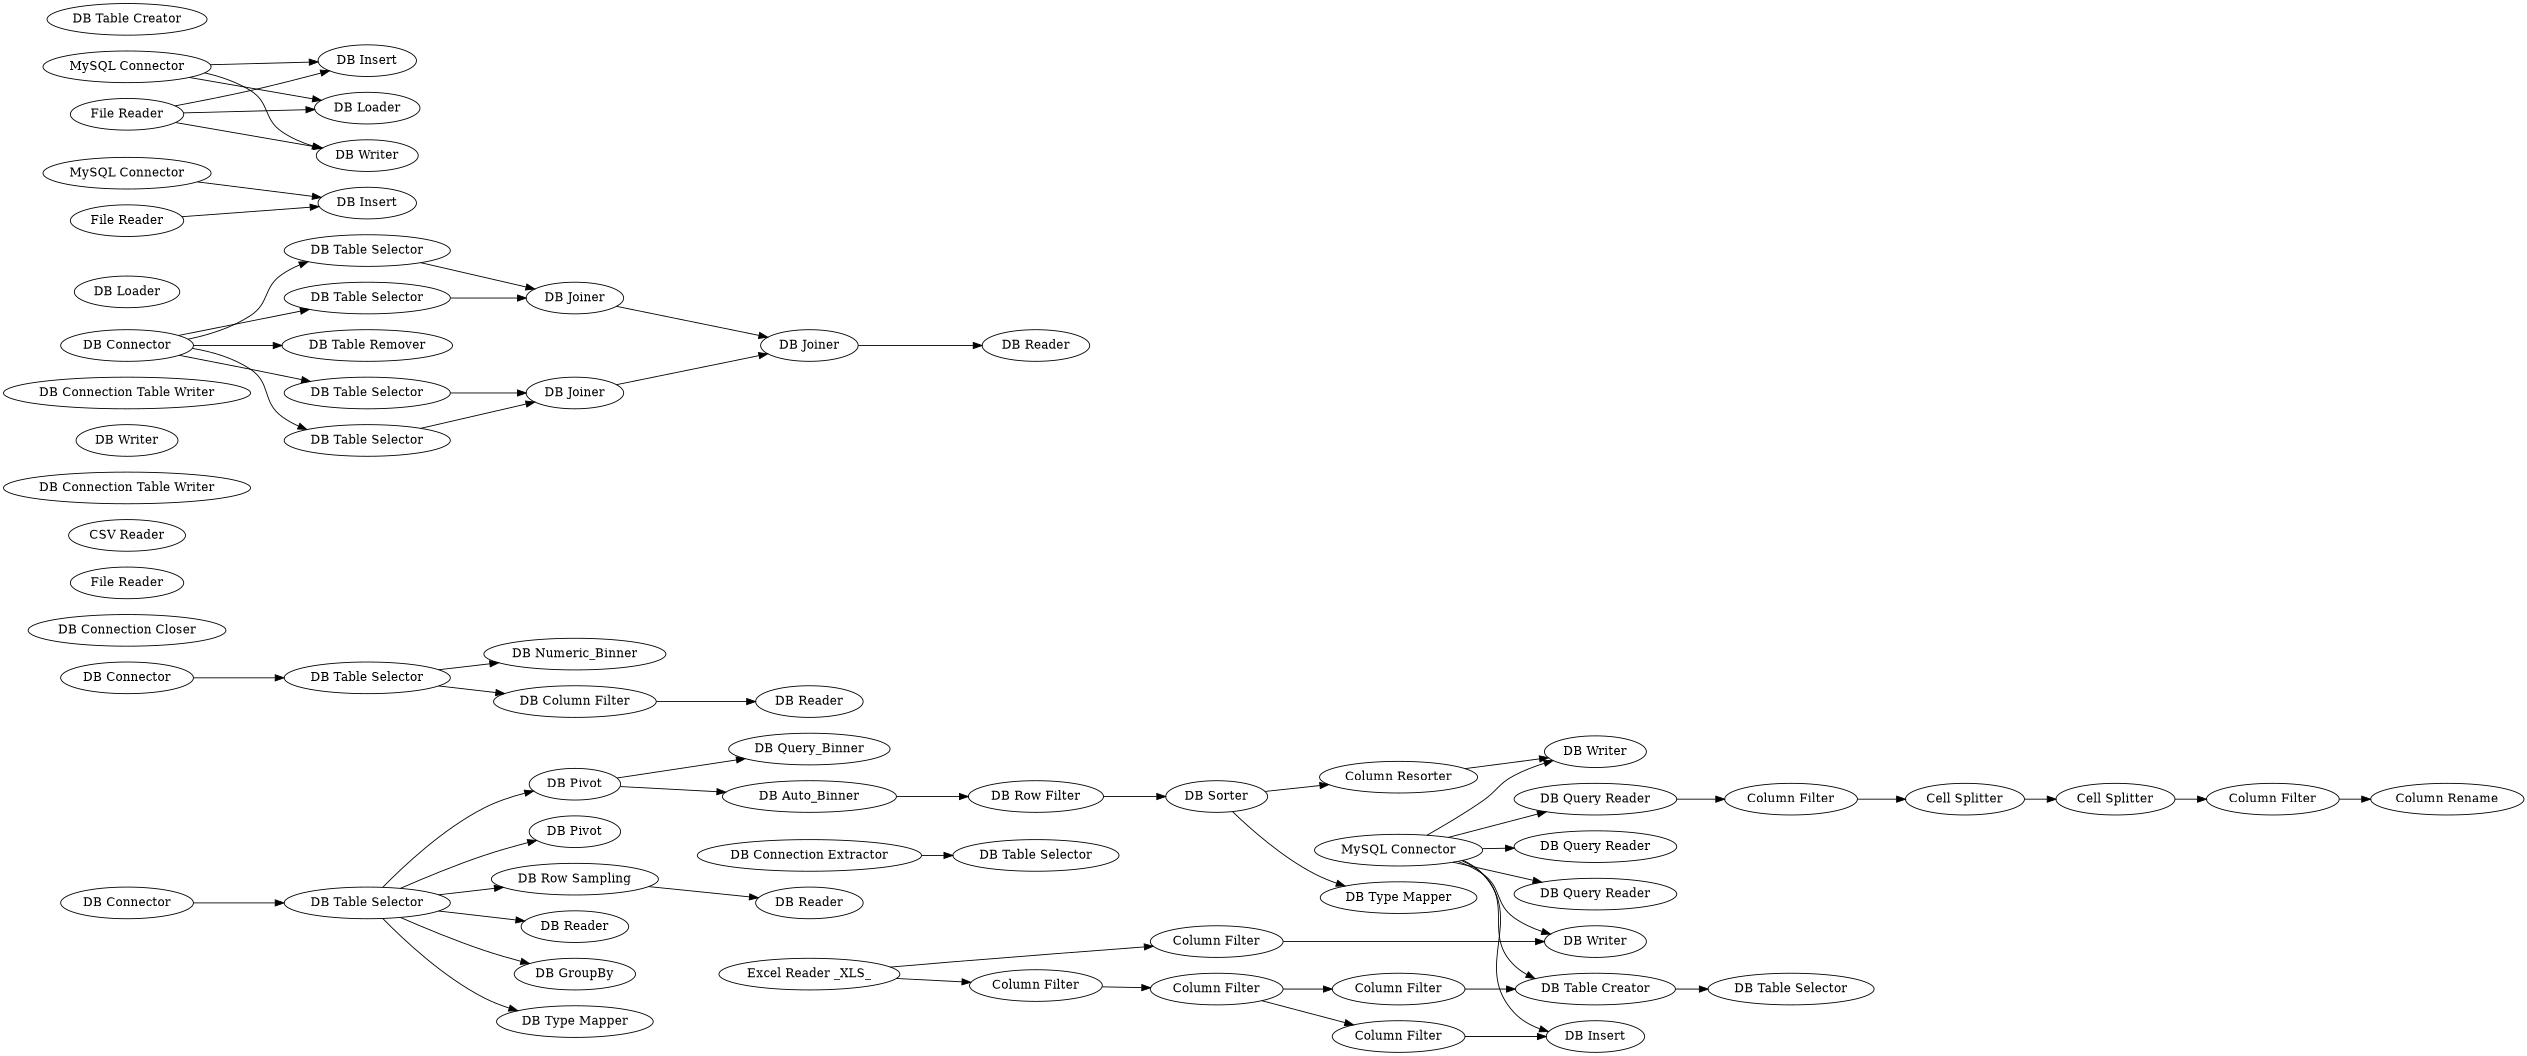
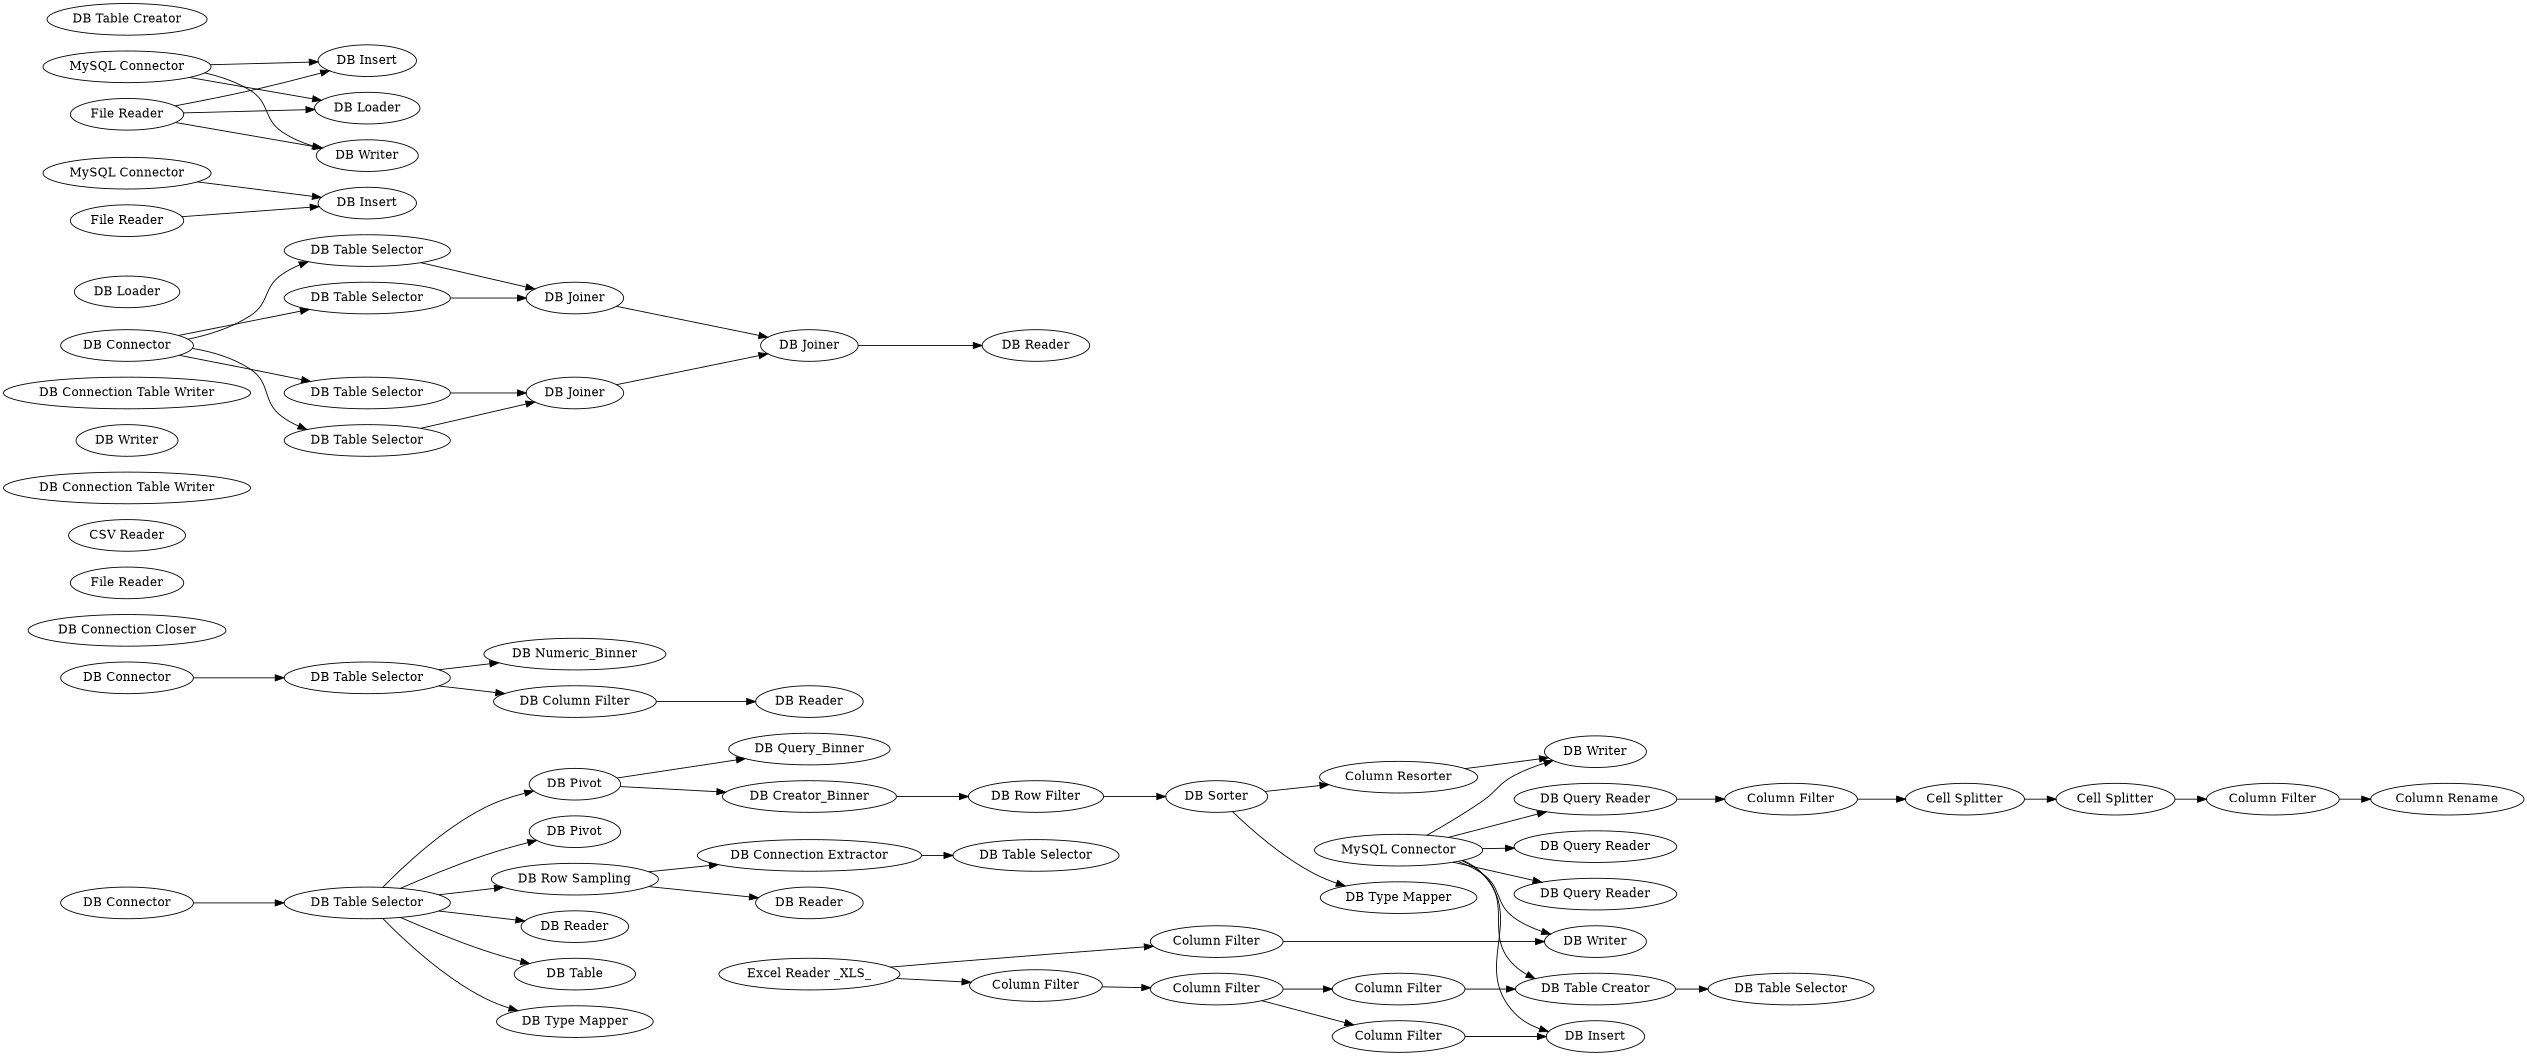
(367, 346) -> none
(809, 797) -> (809, 797)
none -> (679, 869)
(575, 974) -> (575, 974)
